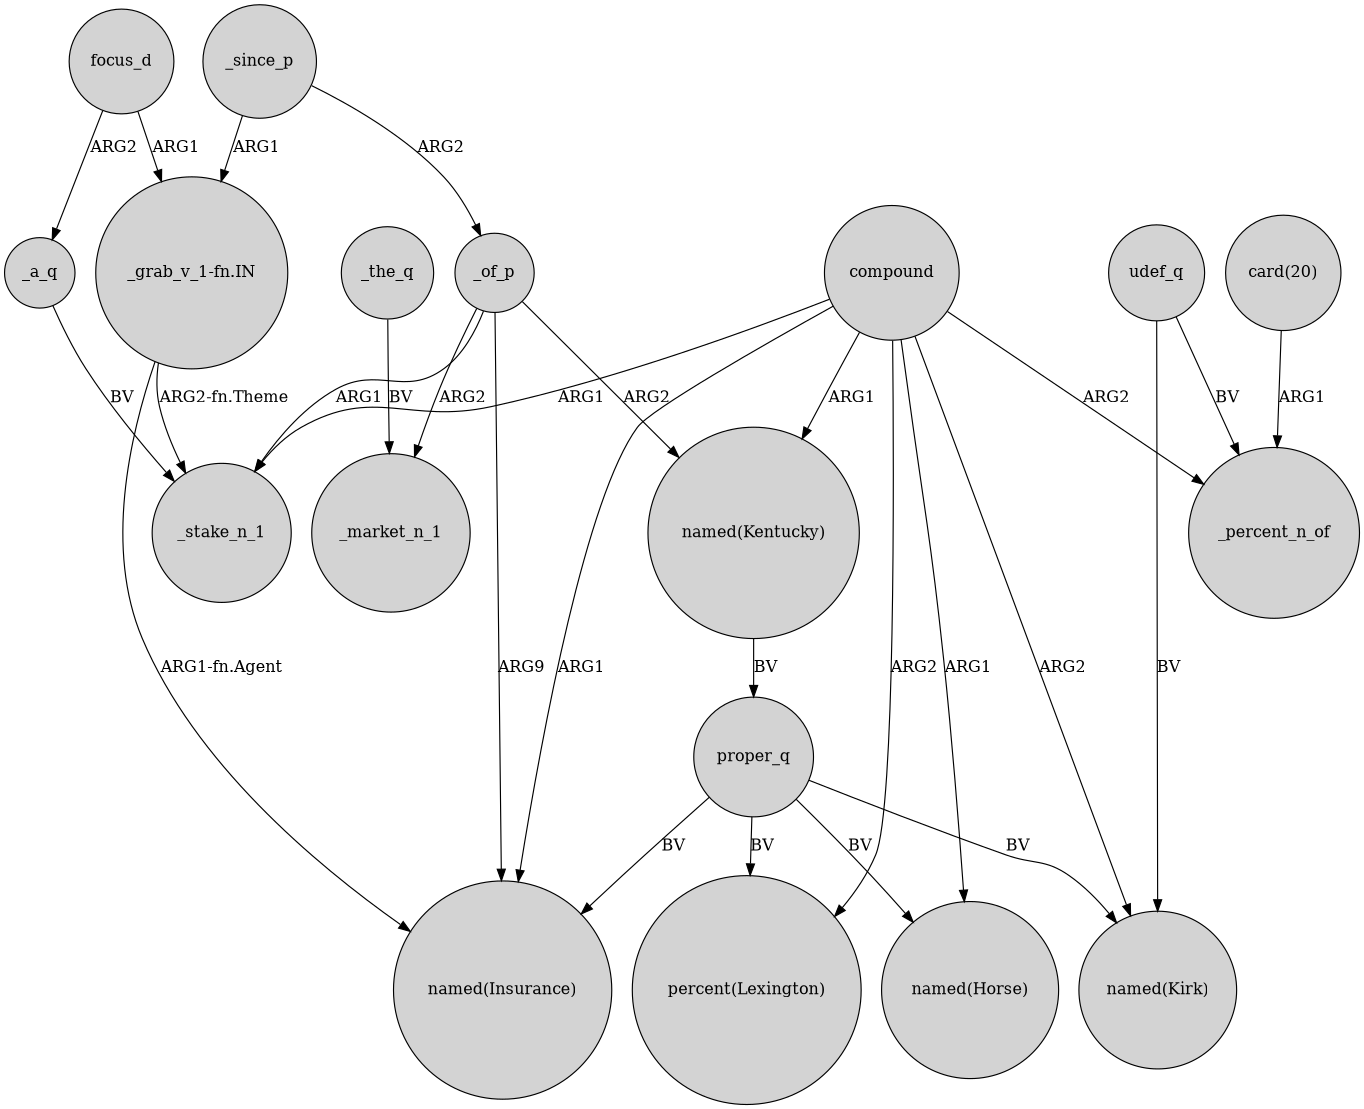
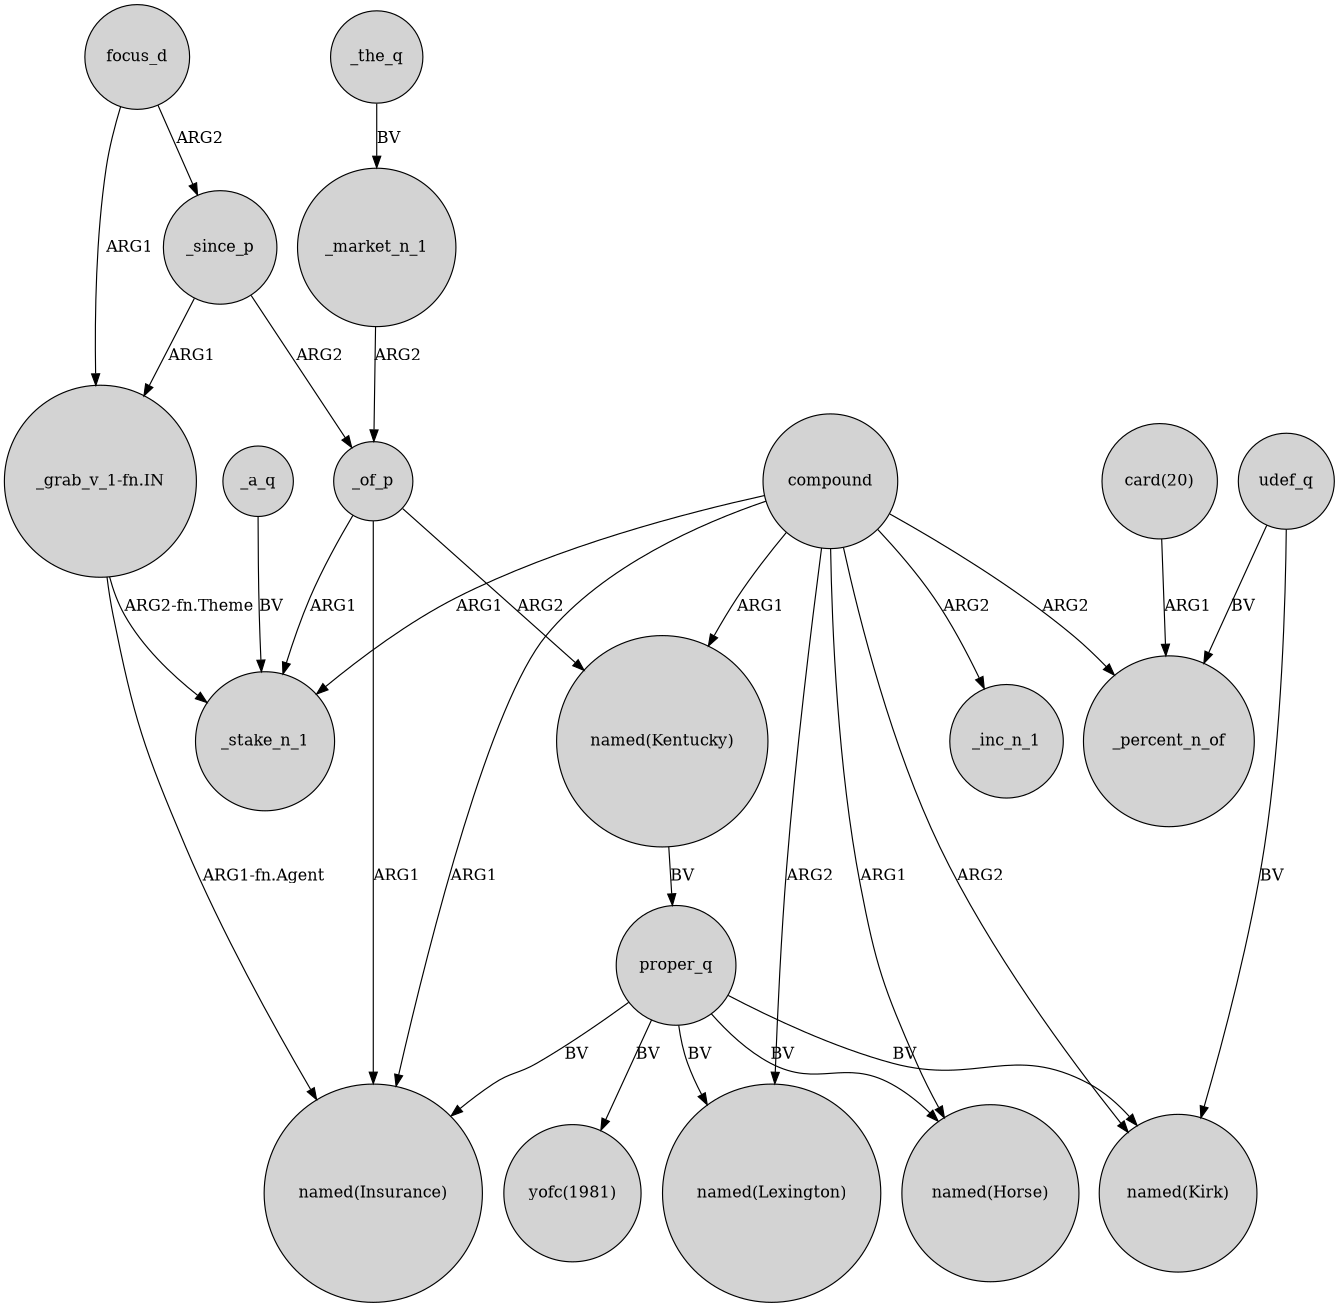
(80, 170) -> (175, 145)
(443, 379) -> (375, 378)
(522, 668) -> (397, 876)
none -> (1007, 741)
(747, 990) -> (772, 1193)
none -> (572, 1193)
